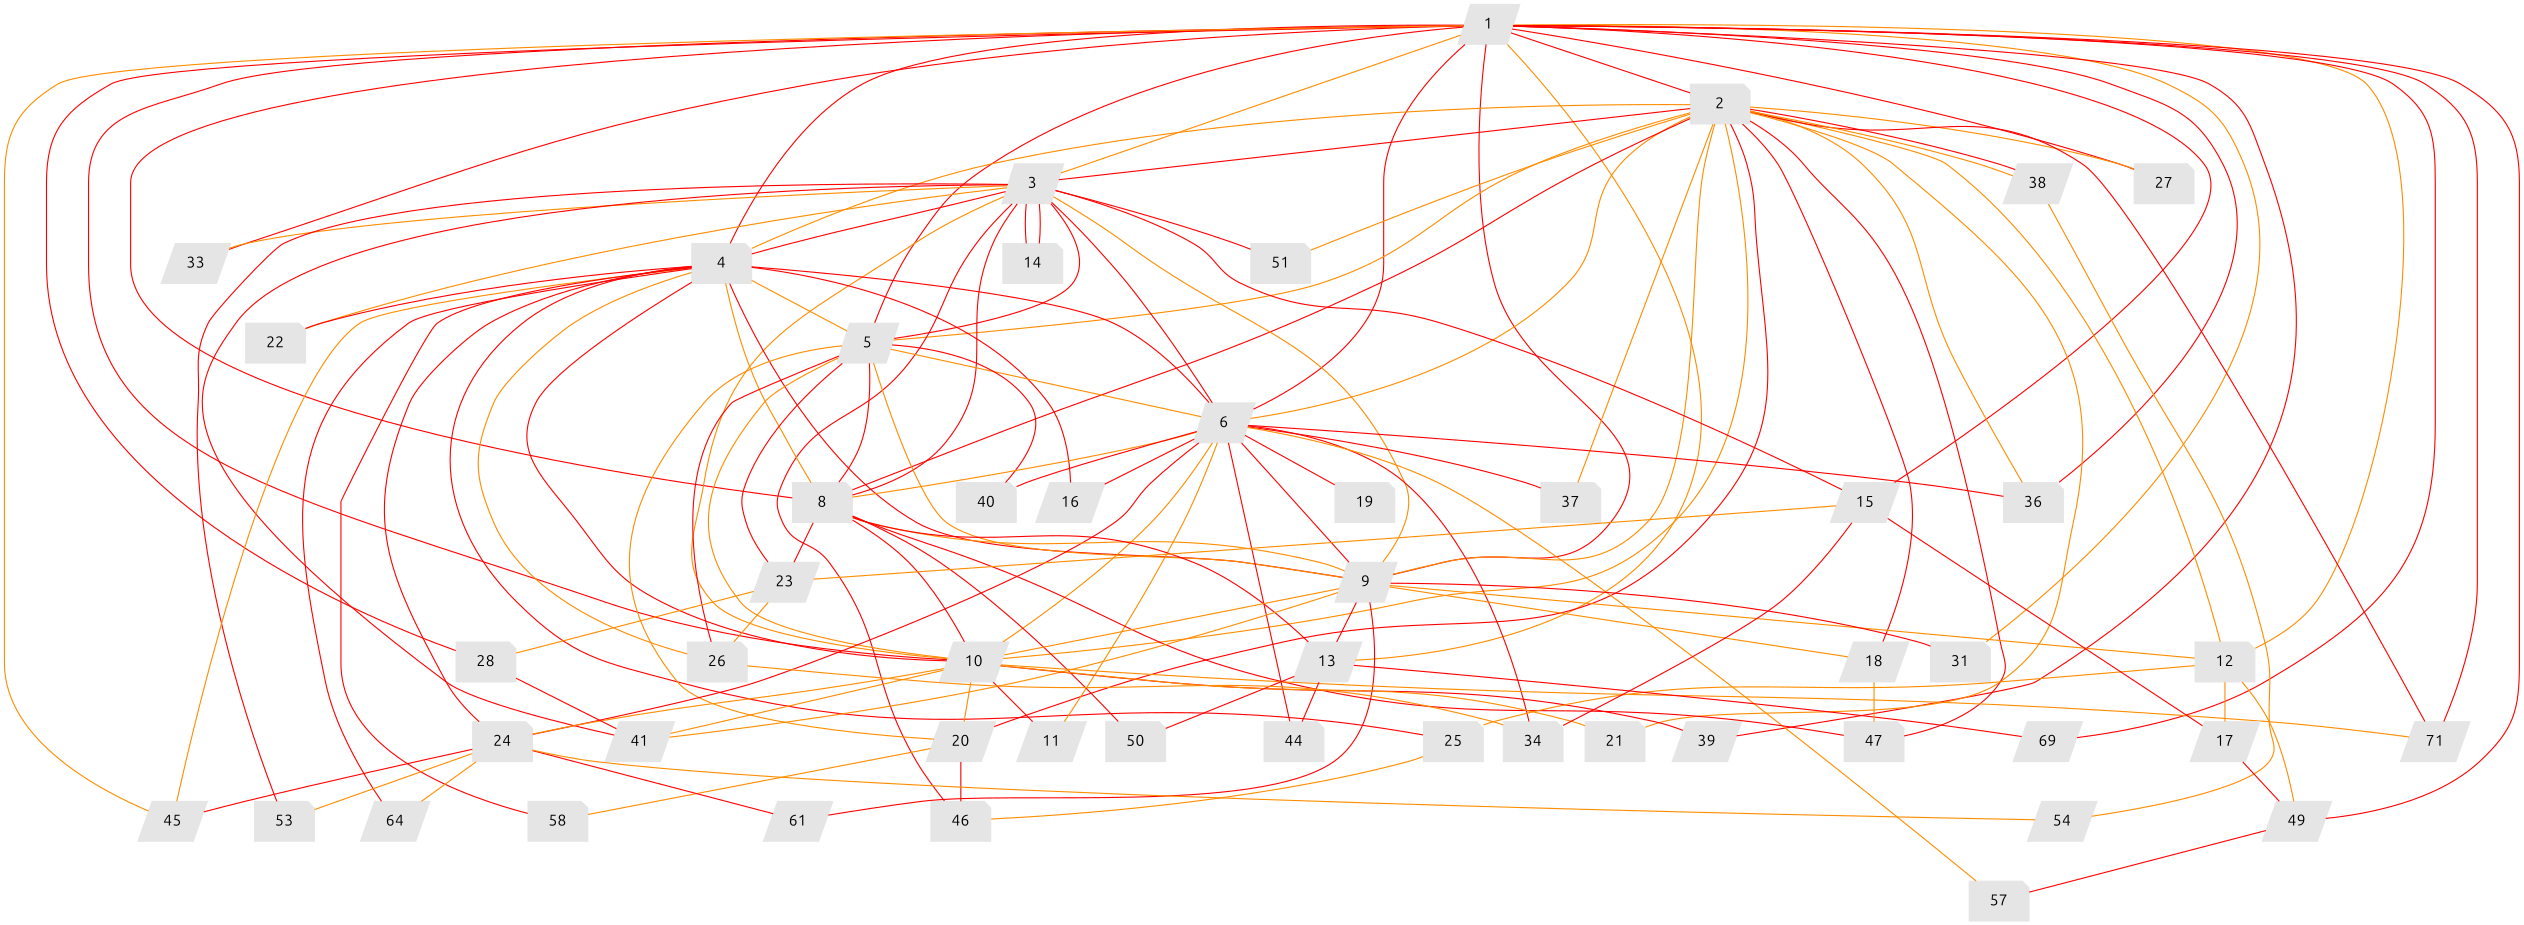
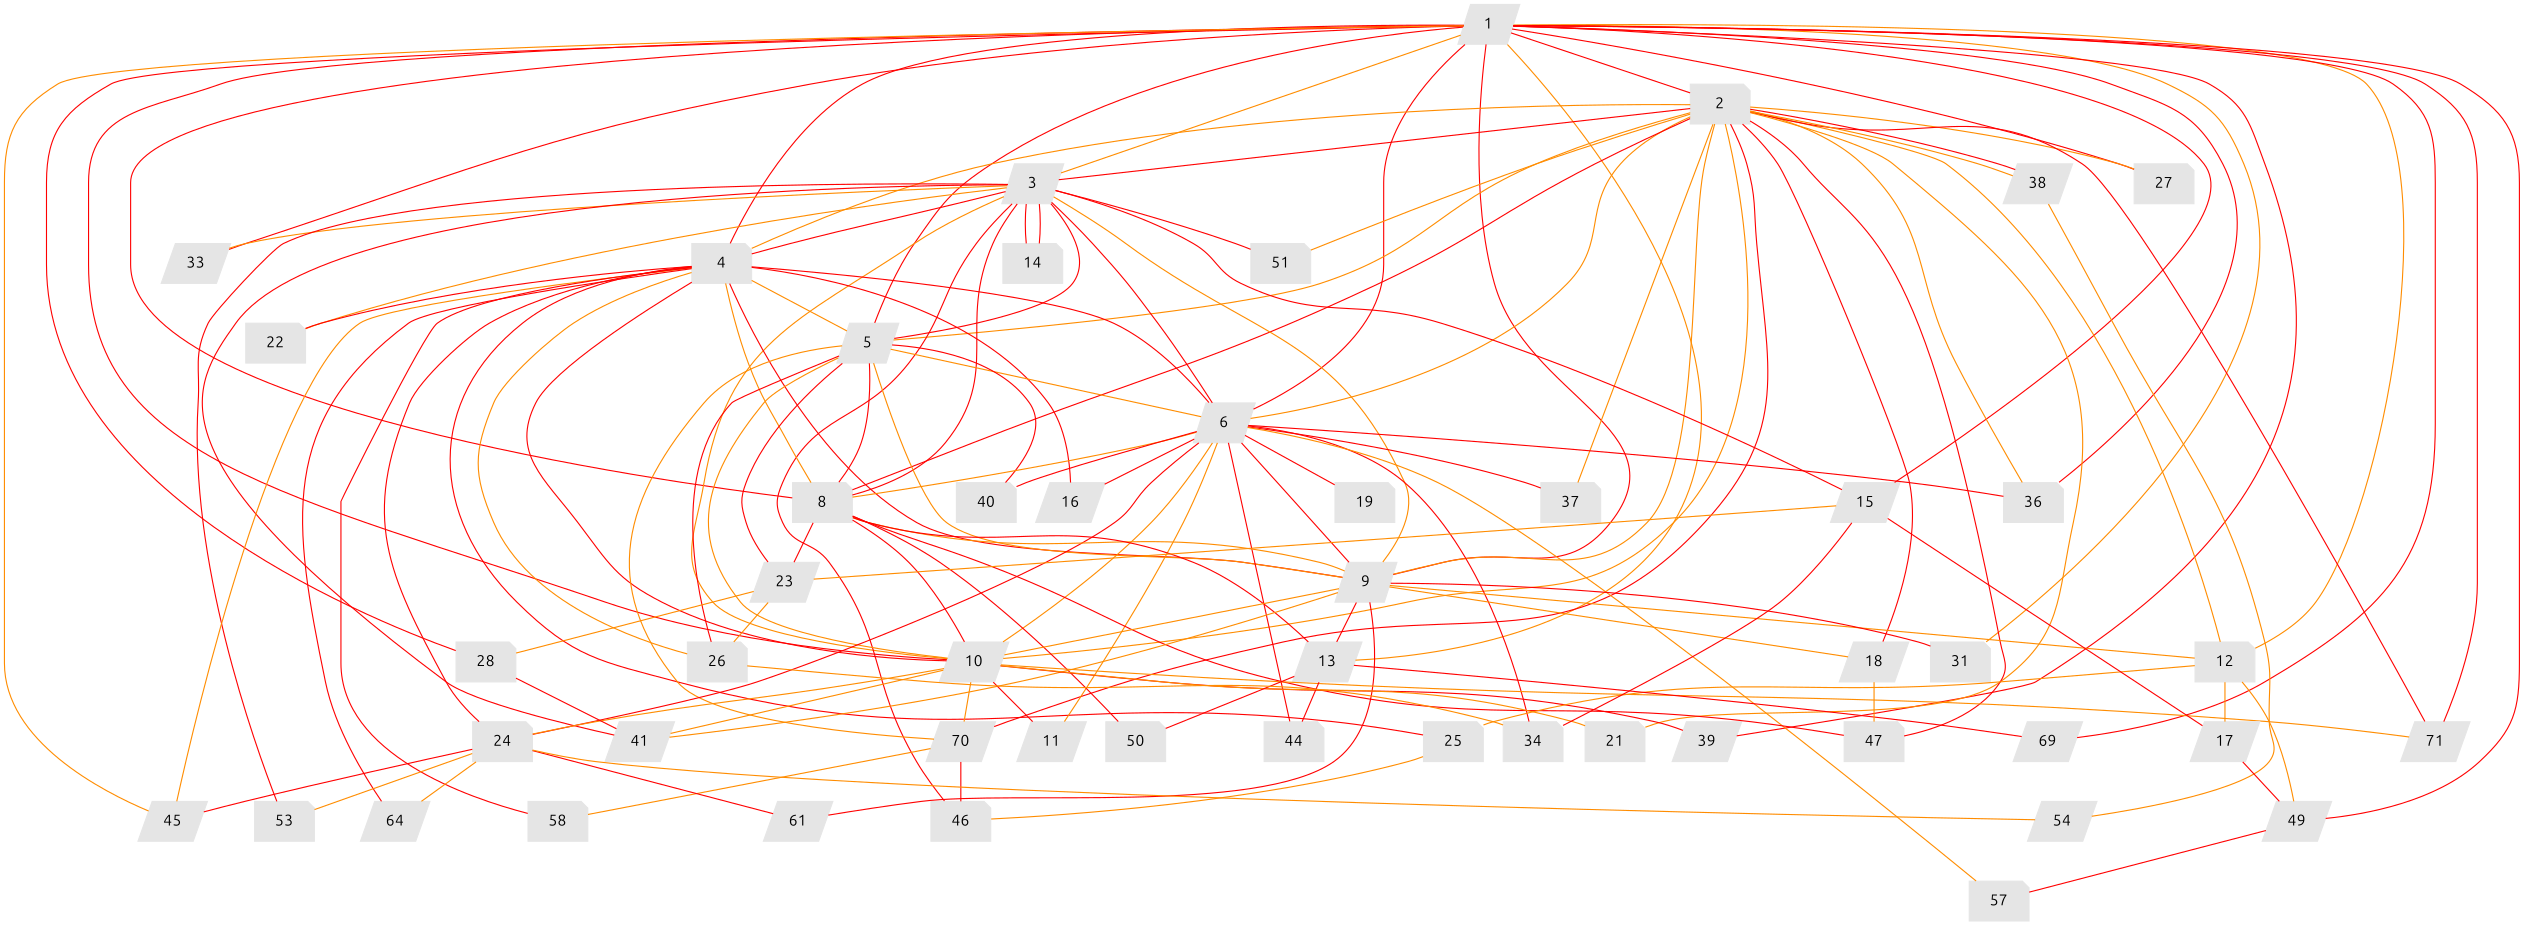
(961, 742) -> (961, 742)
